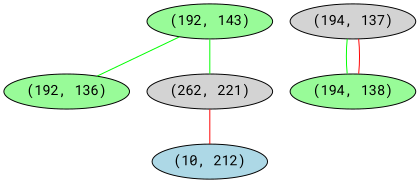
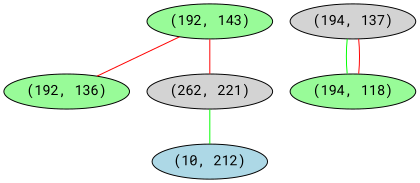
(138, 56) -> (138, 56)
(210, 57) -> (210, 57)
(353, 92) -> (353, 92)
(210, 127) -> (210, 127)
